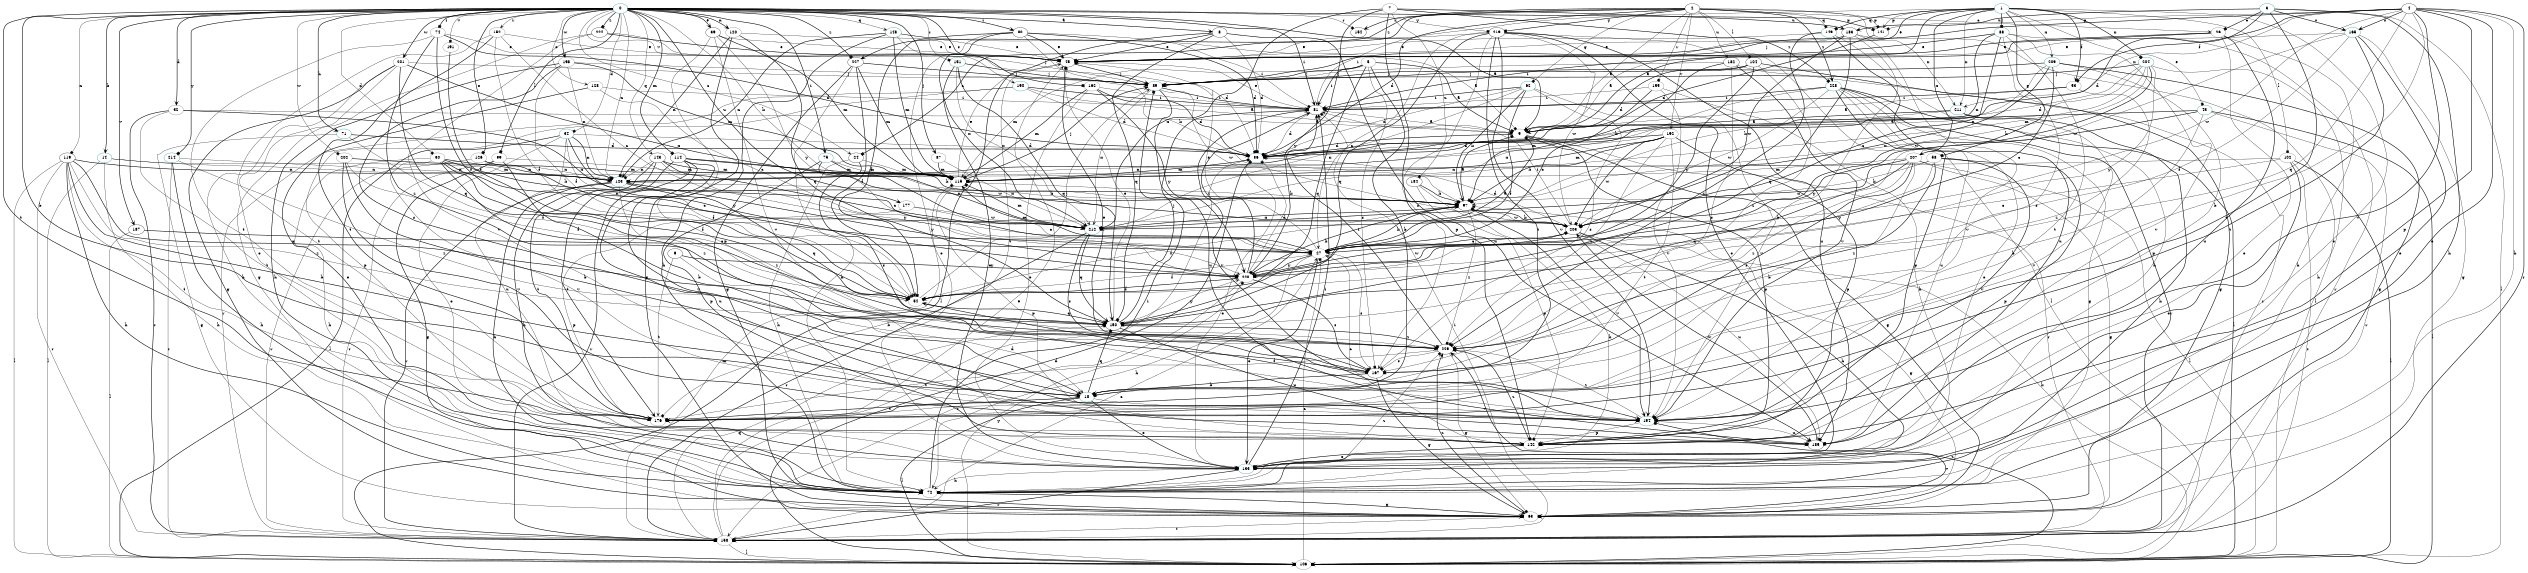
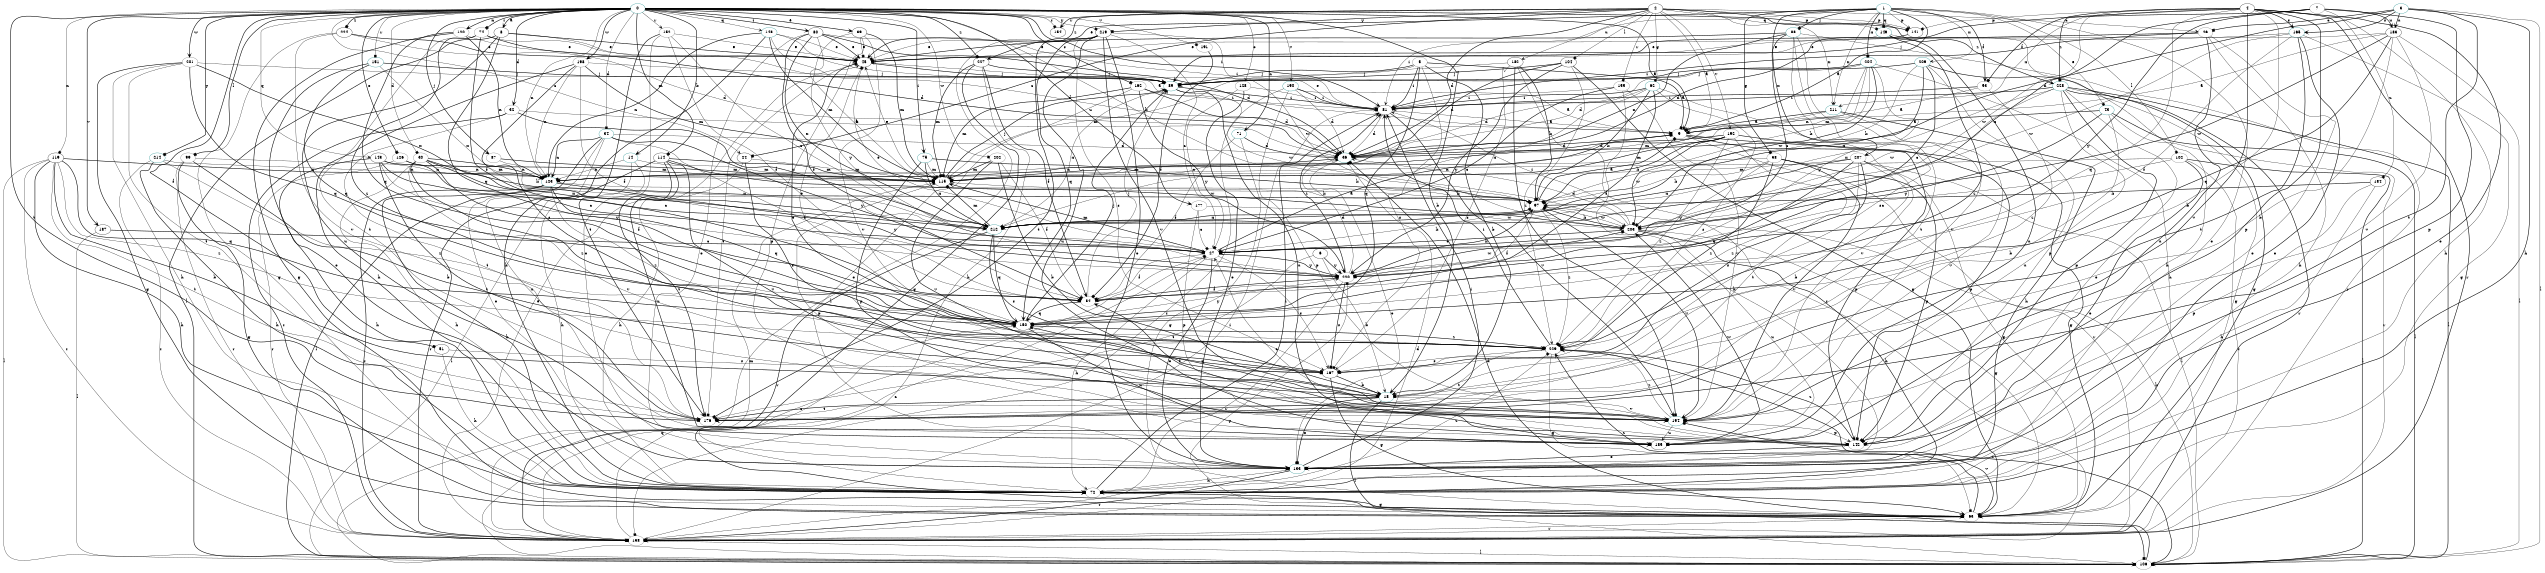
(1391, 229) -> (1366, 234)
none -> (442, 349)
